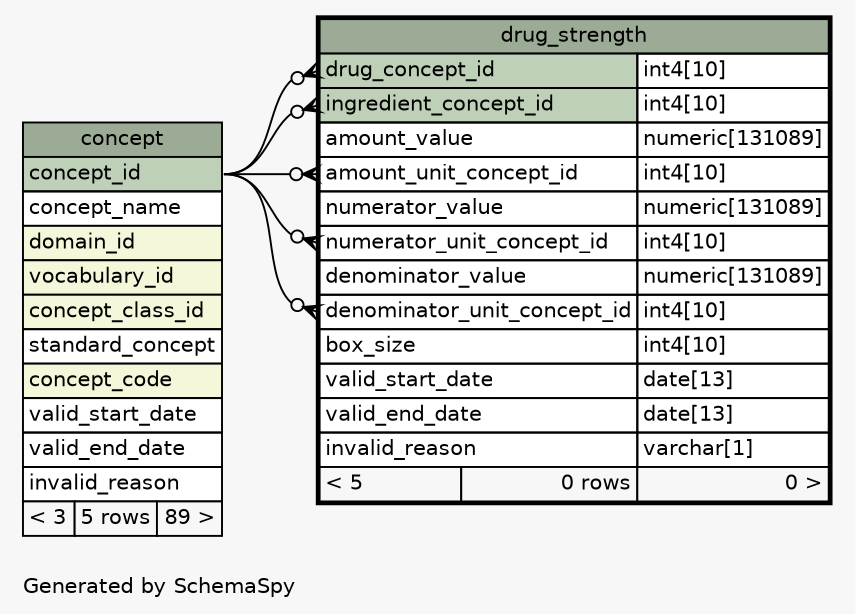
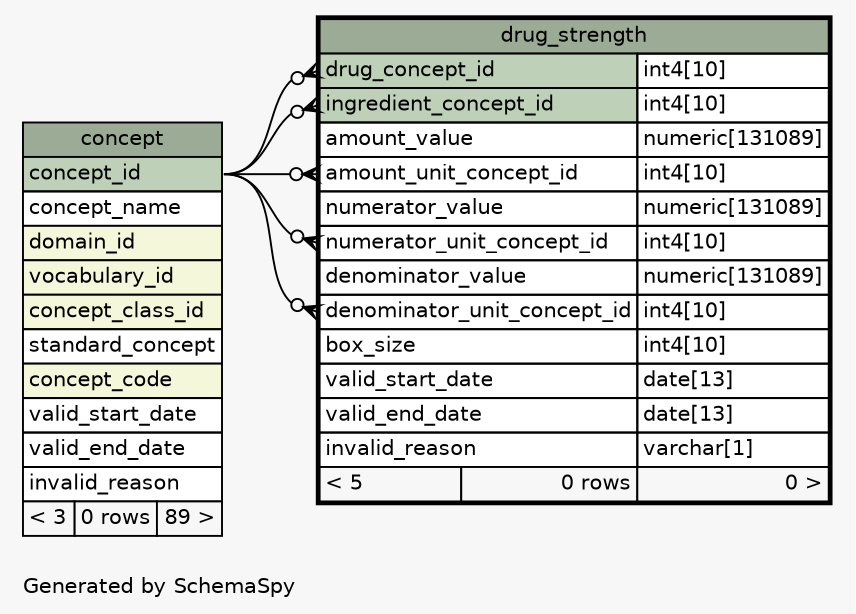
(116, 518) -> (116, 518)
